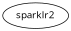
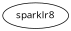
(36, 16) -> (36, 16)
